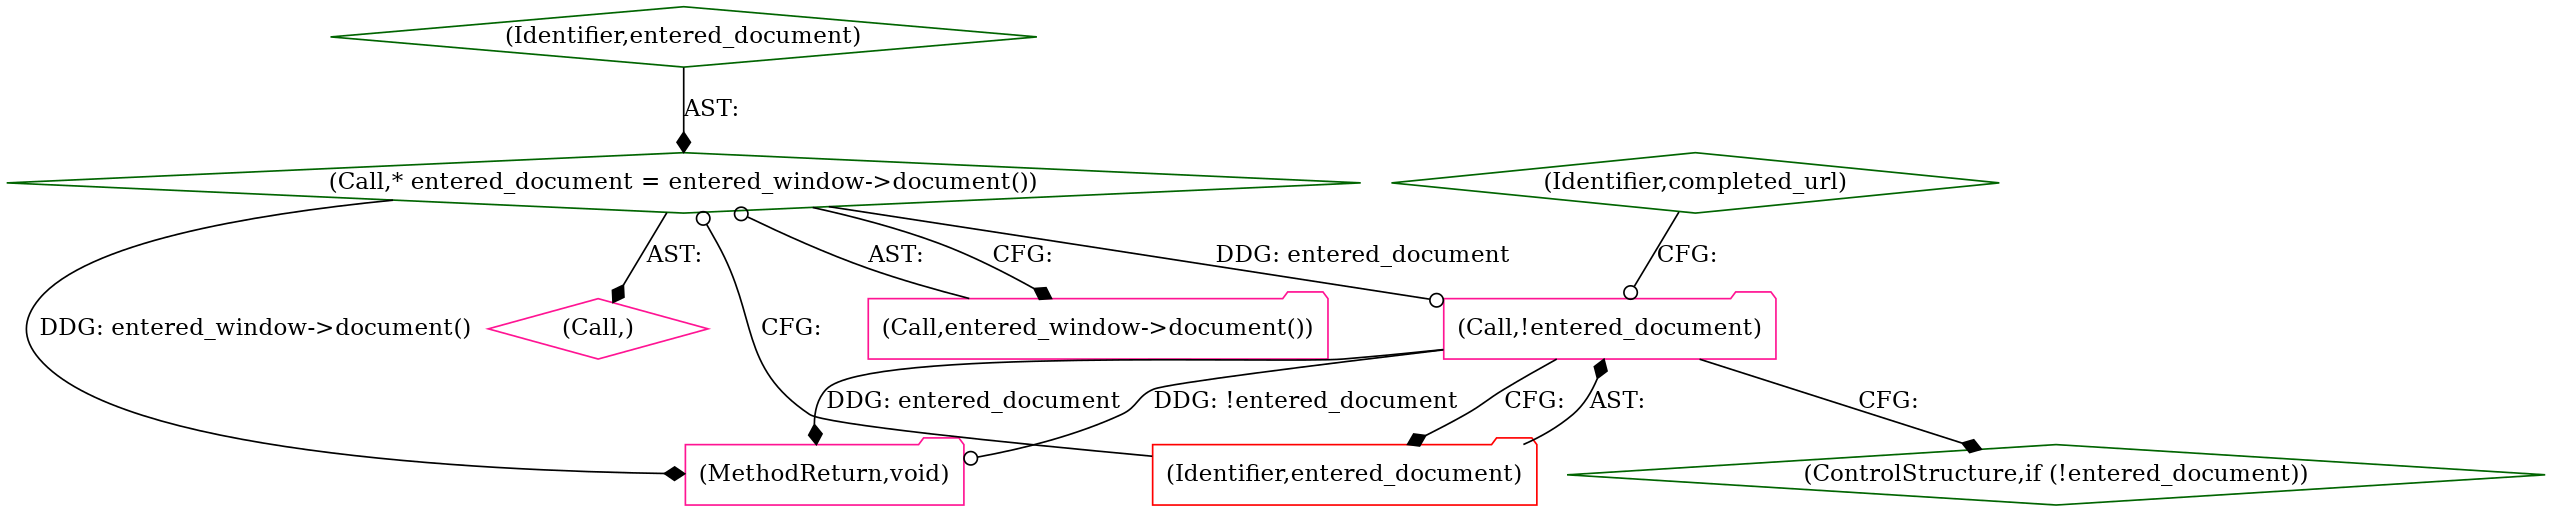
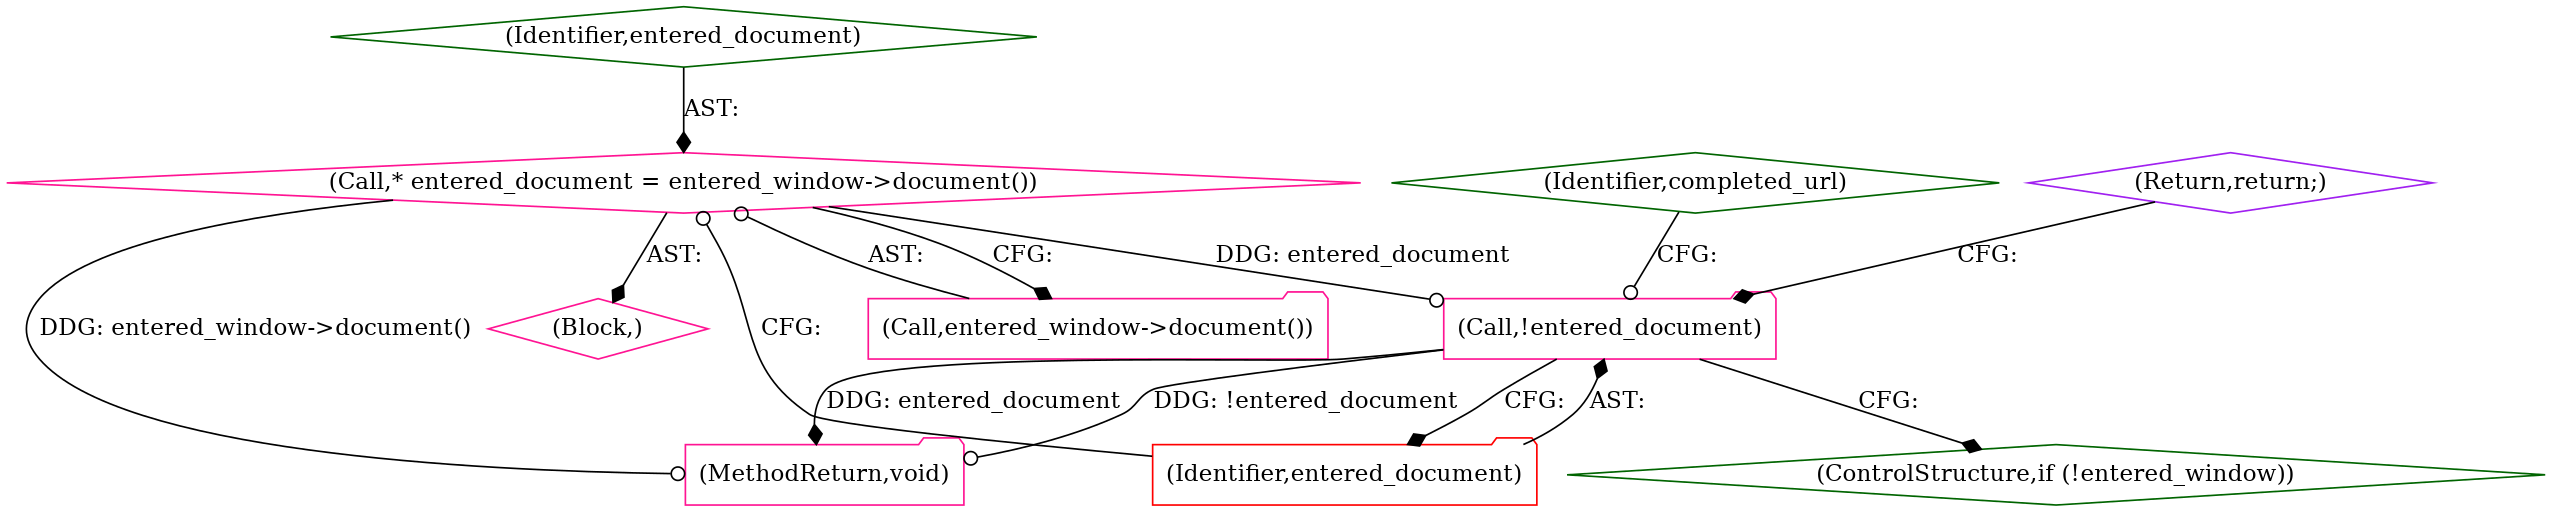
(684, 183) -> (684, 183)
none -> (2231, 183)
(598, 329) -> (598, 329)
(131, 411) -> (131, 411)
(2056, 475) -> (2056, 475)
